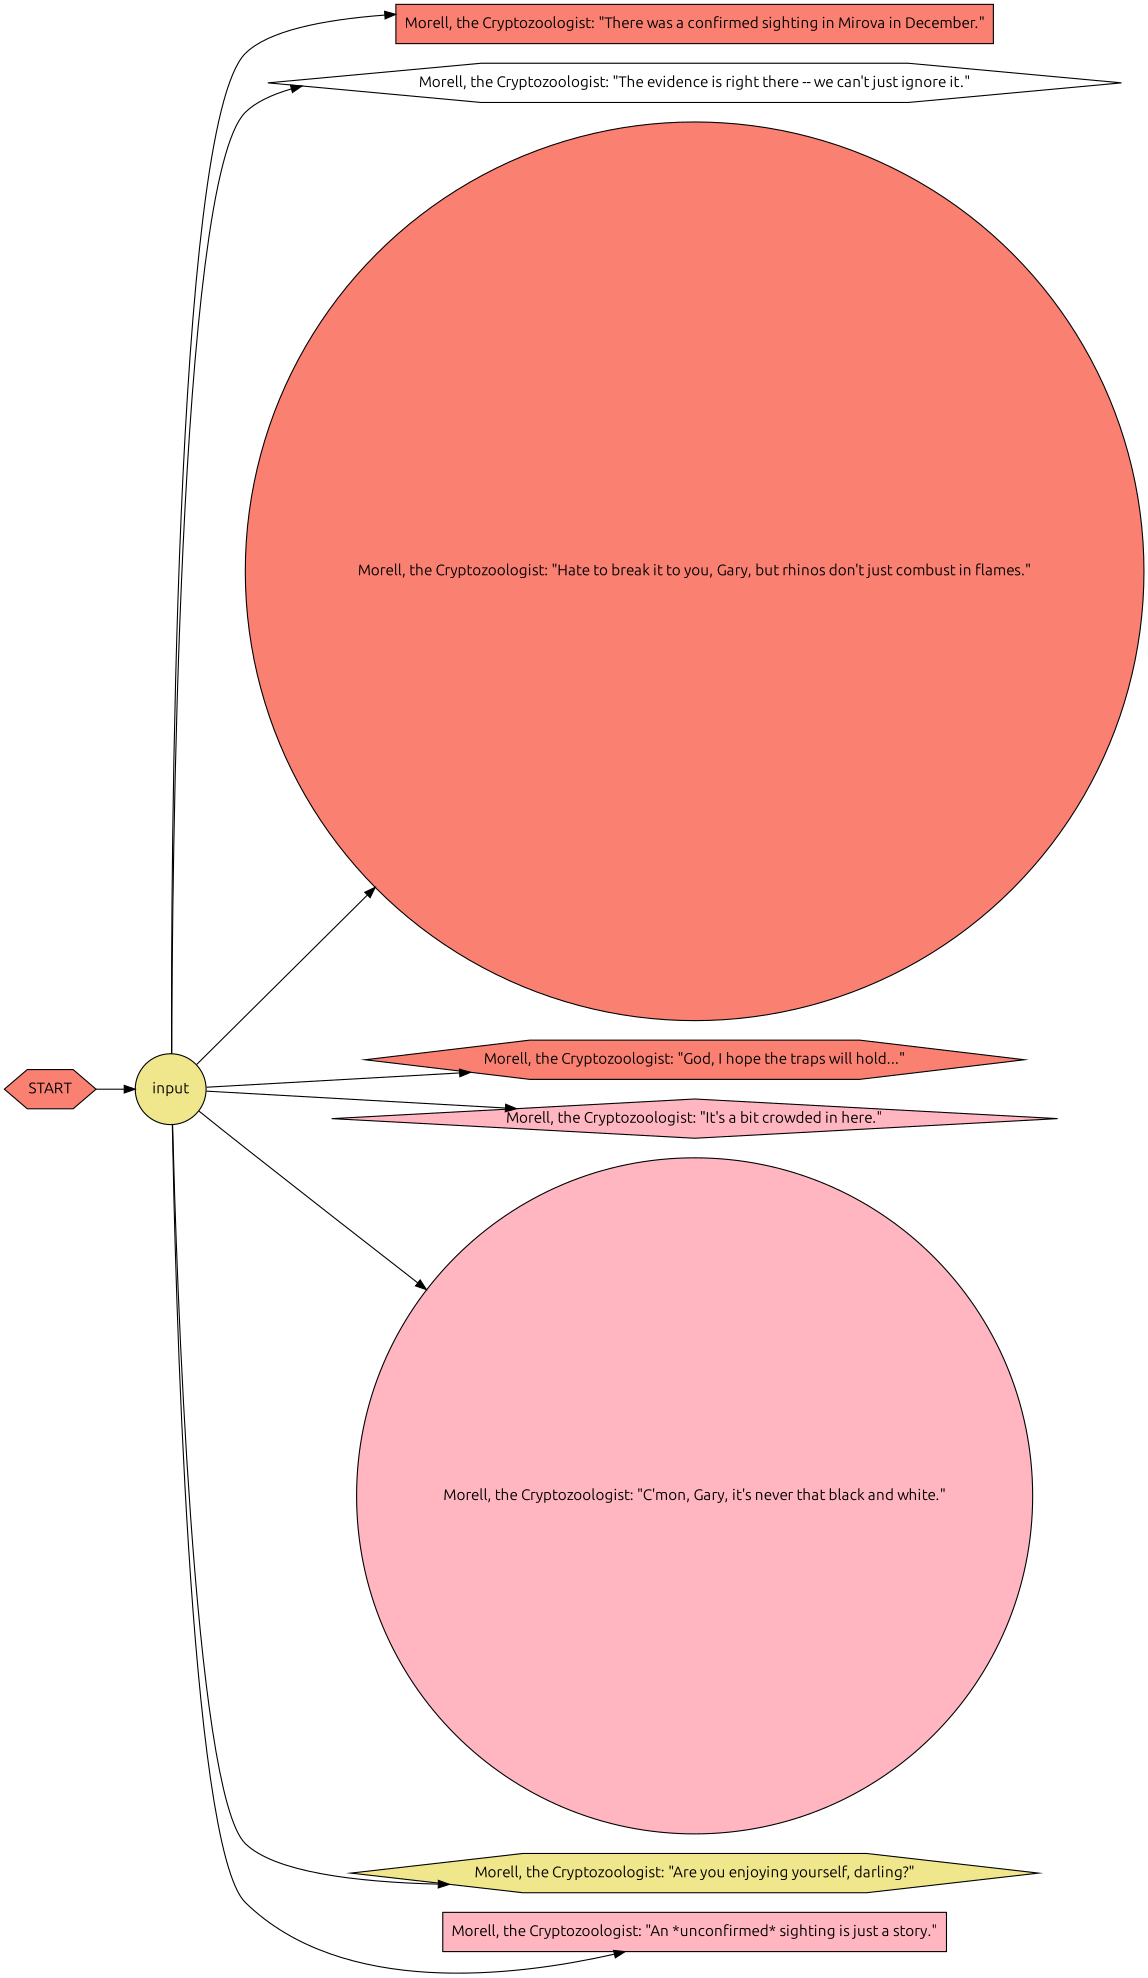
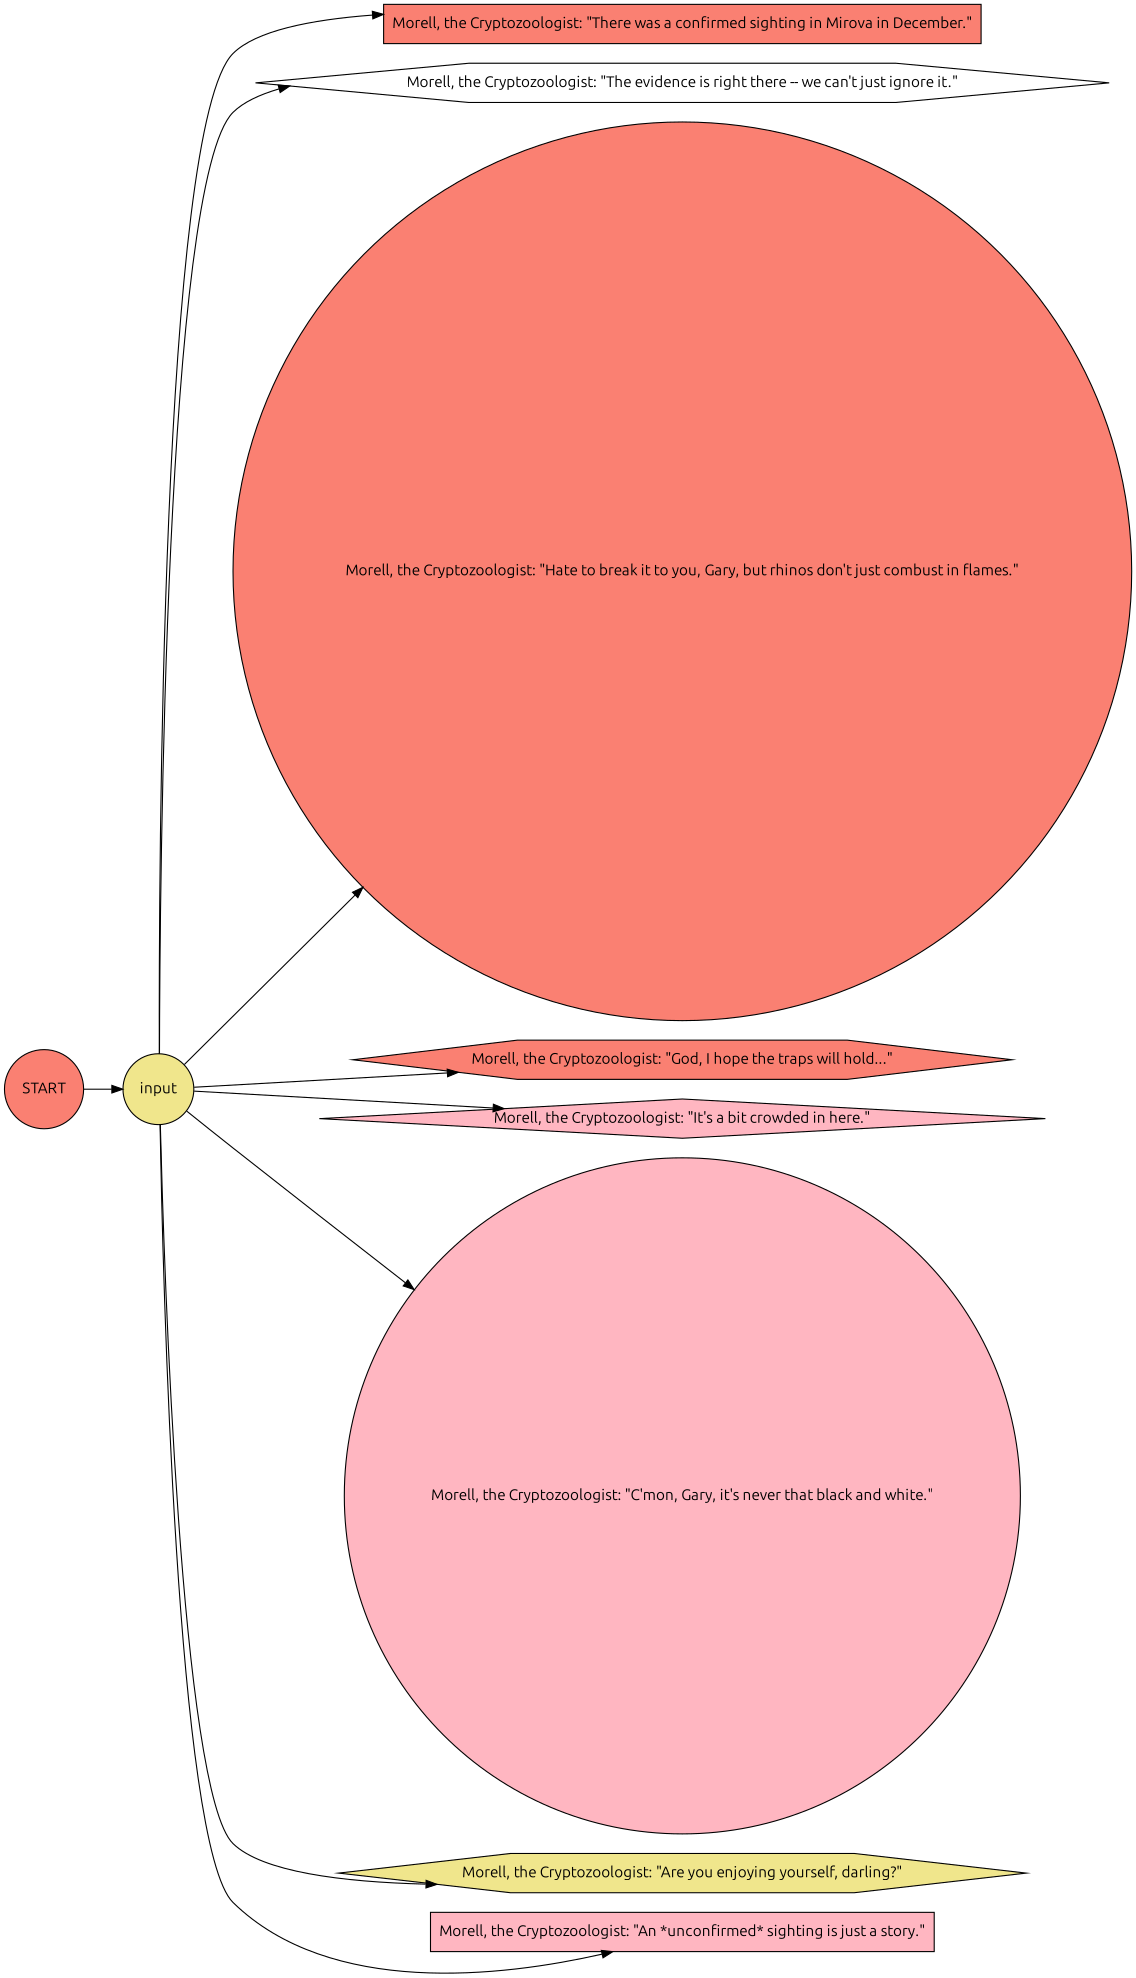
(50, 1089) -> (44, 1089)
